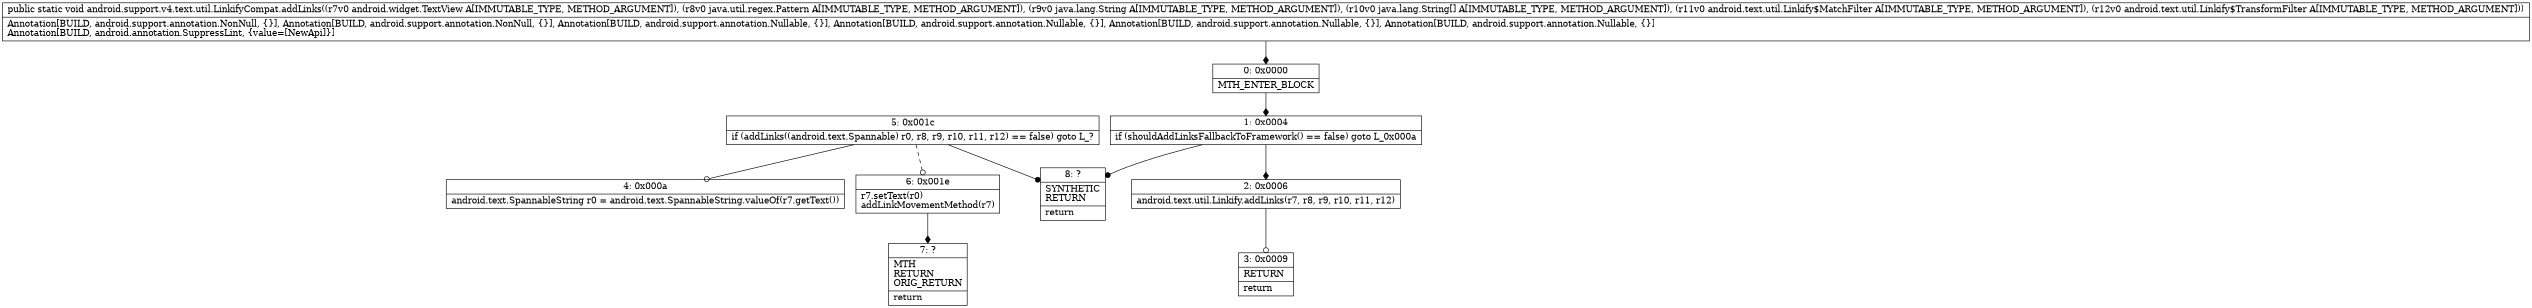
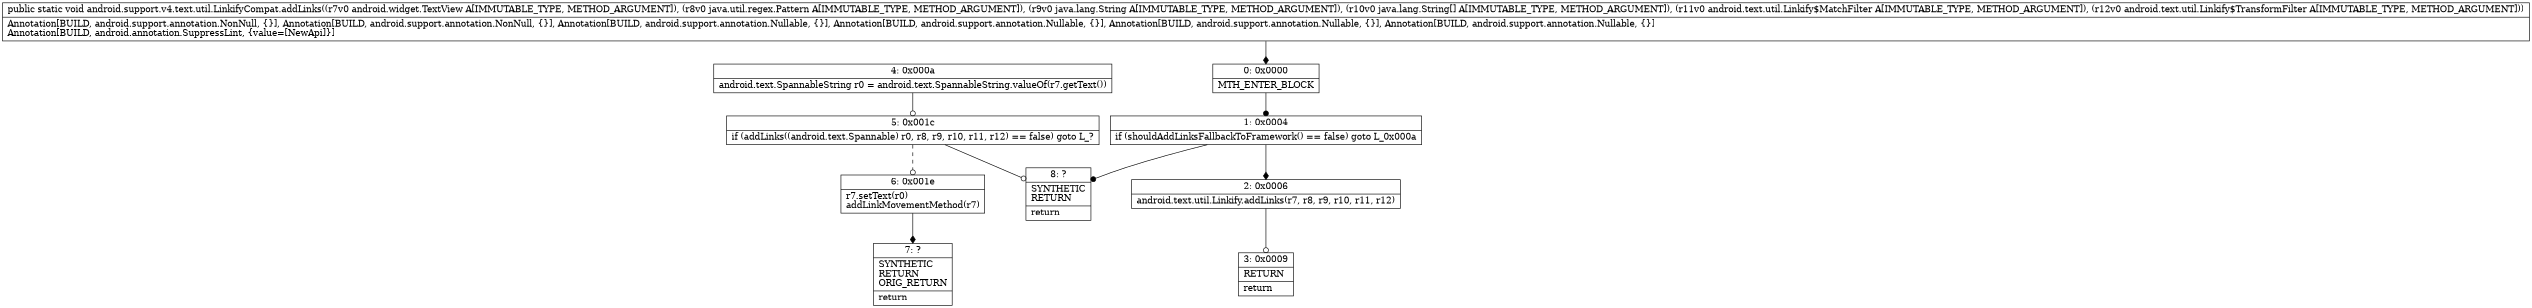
(1266, 101) -> (1266, 102)
(782, 162) -> (913, 102)
(992, 162) -> (983, 161)
(905, 265) -> (906, 265)
